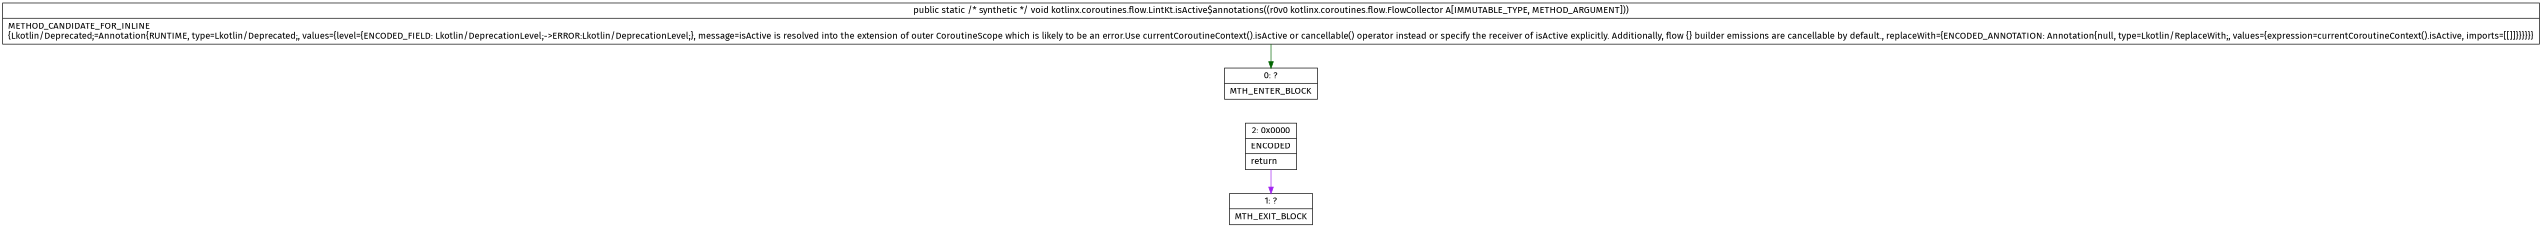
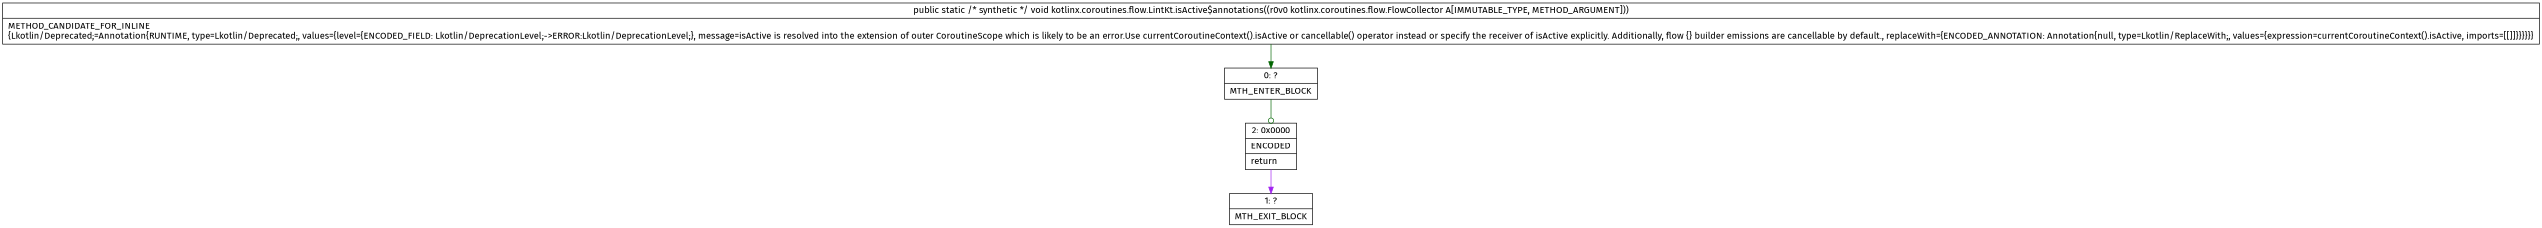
none -> (1271, 109)
